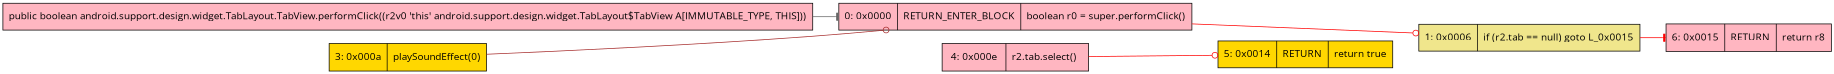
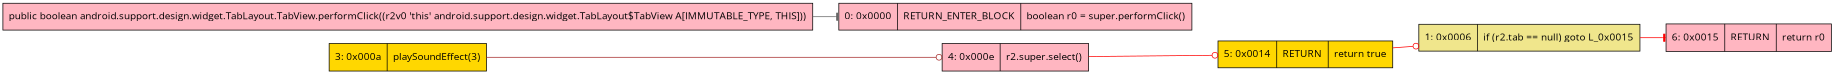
(1302, 28) -> (1403, 47)
(1804, 37) -> (1804, 37)
(685, 45) -> (711, 57)
(437, 57) -> (437, 57)
(1044, 57) -> (1044, 57)
